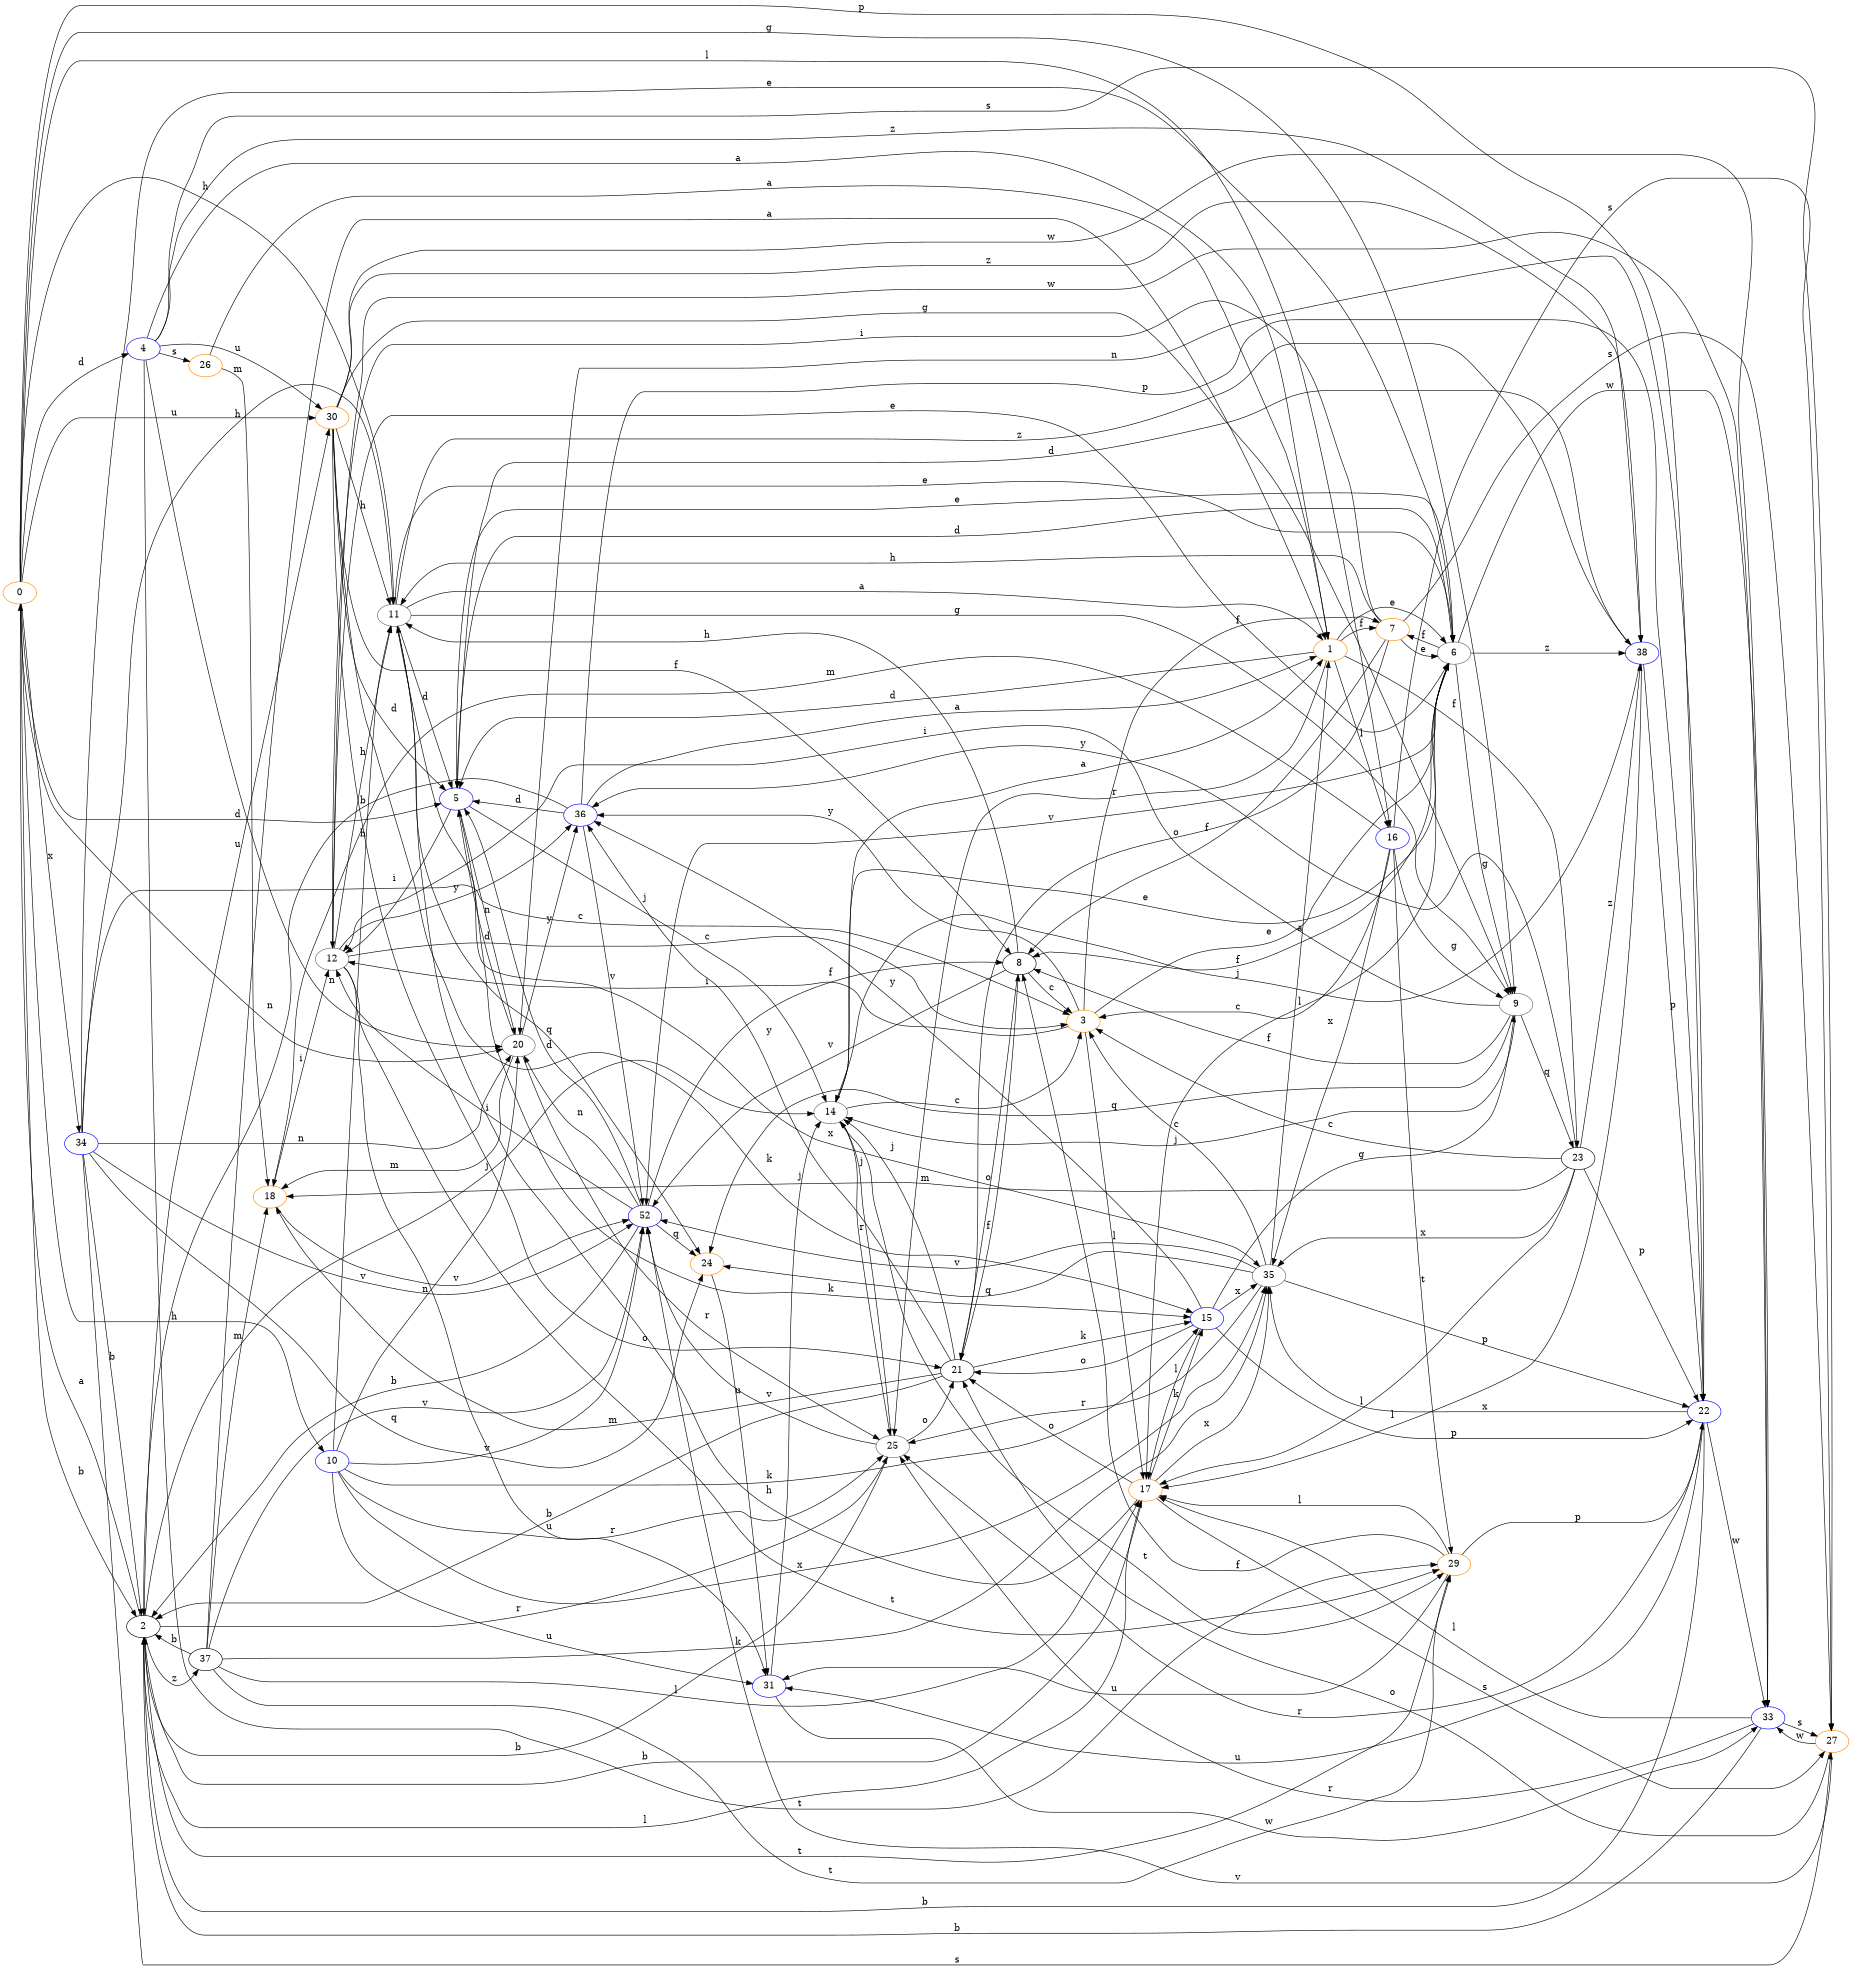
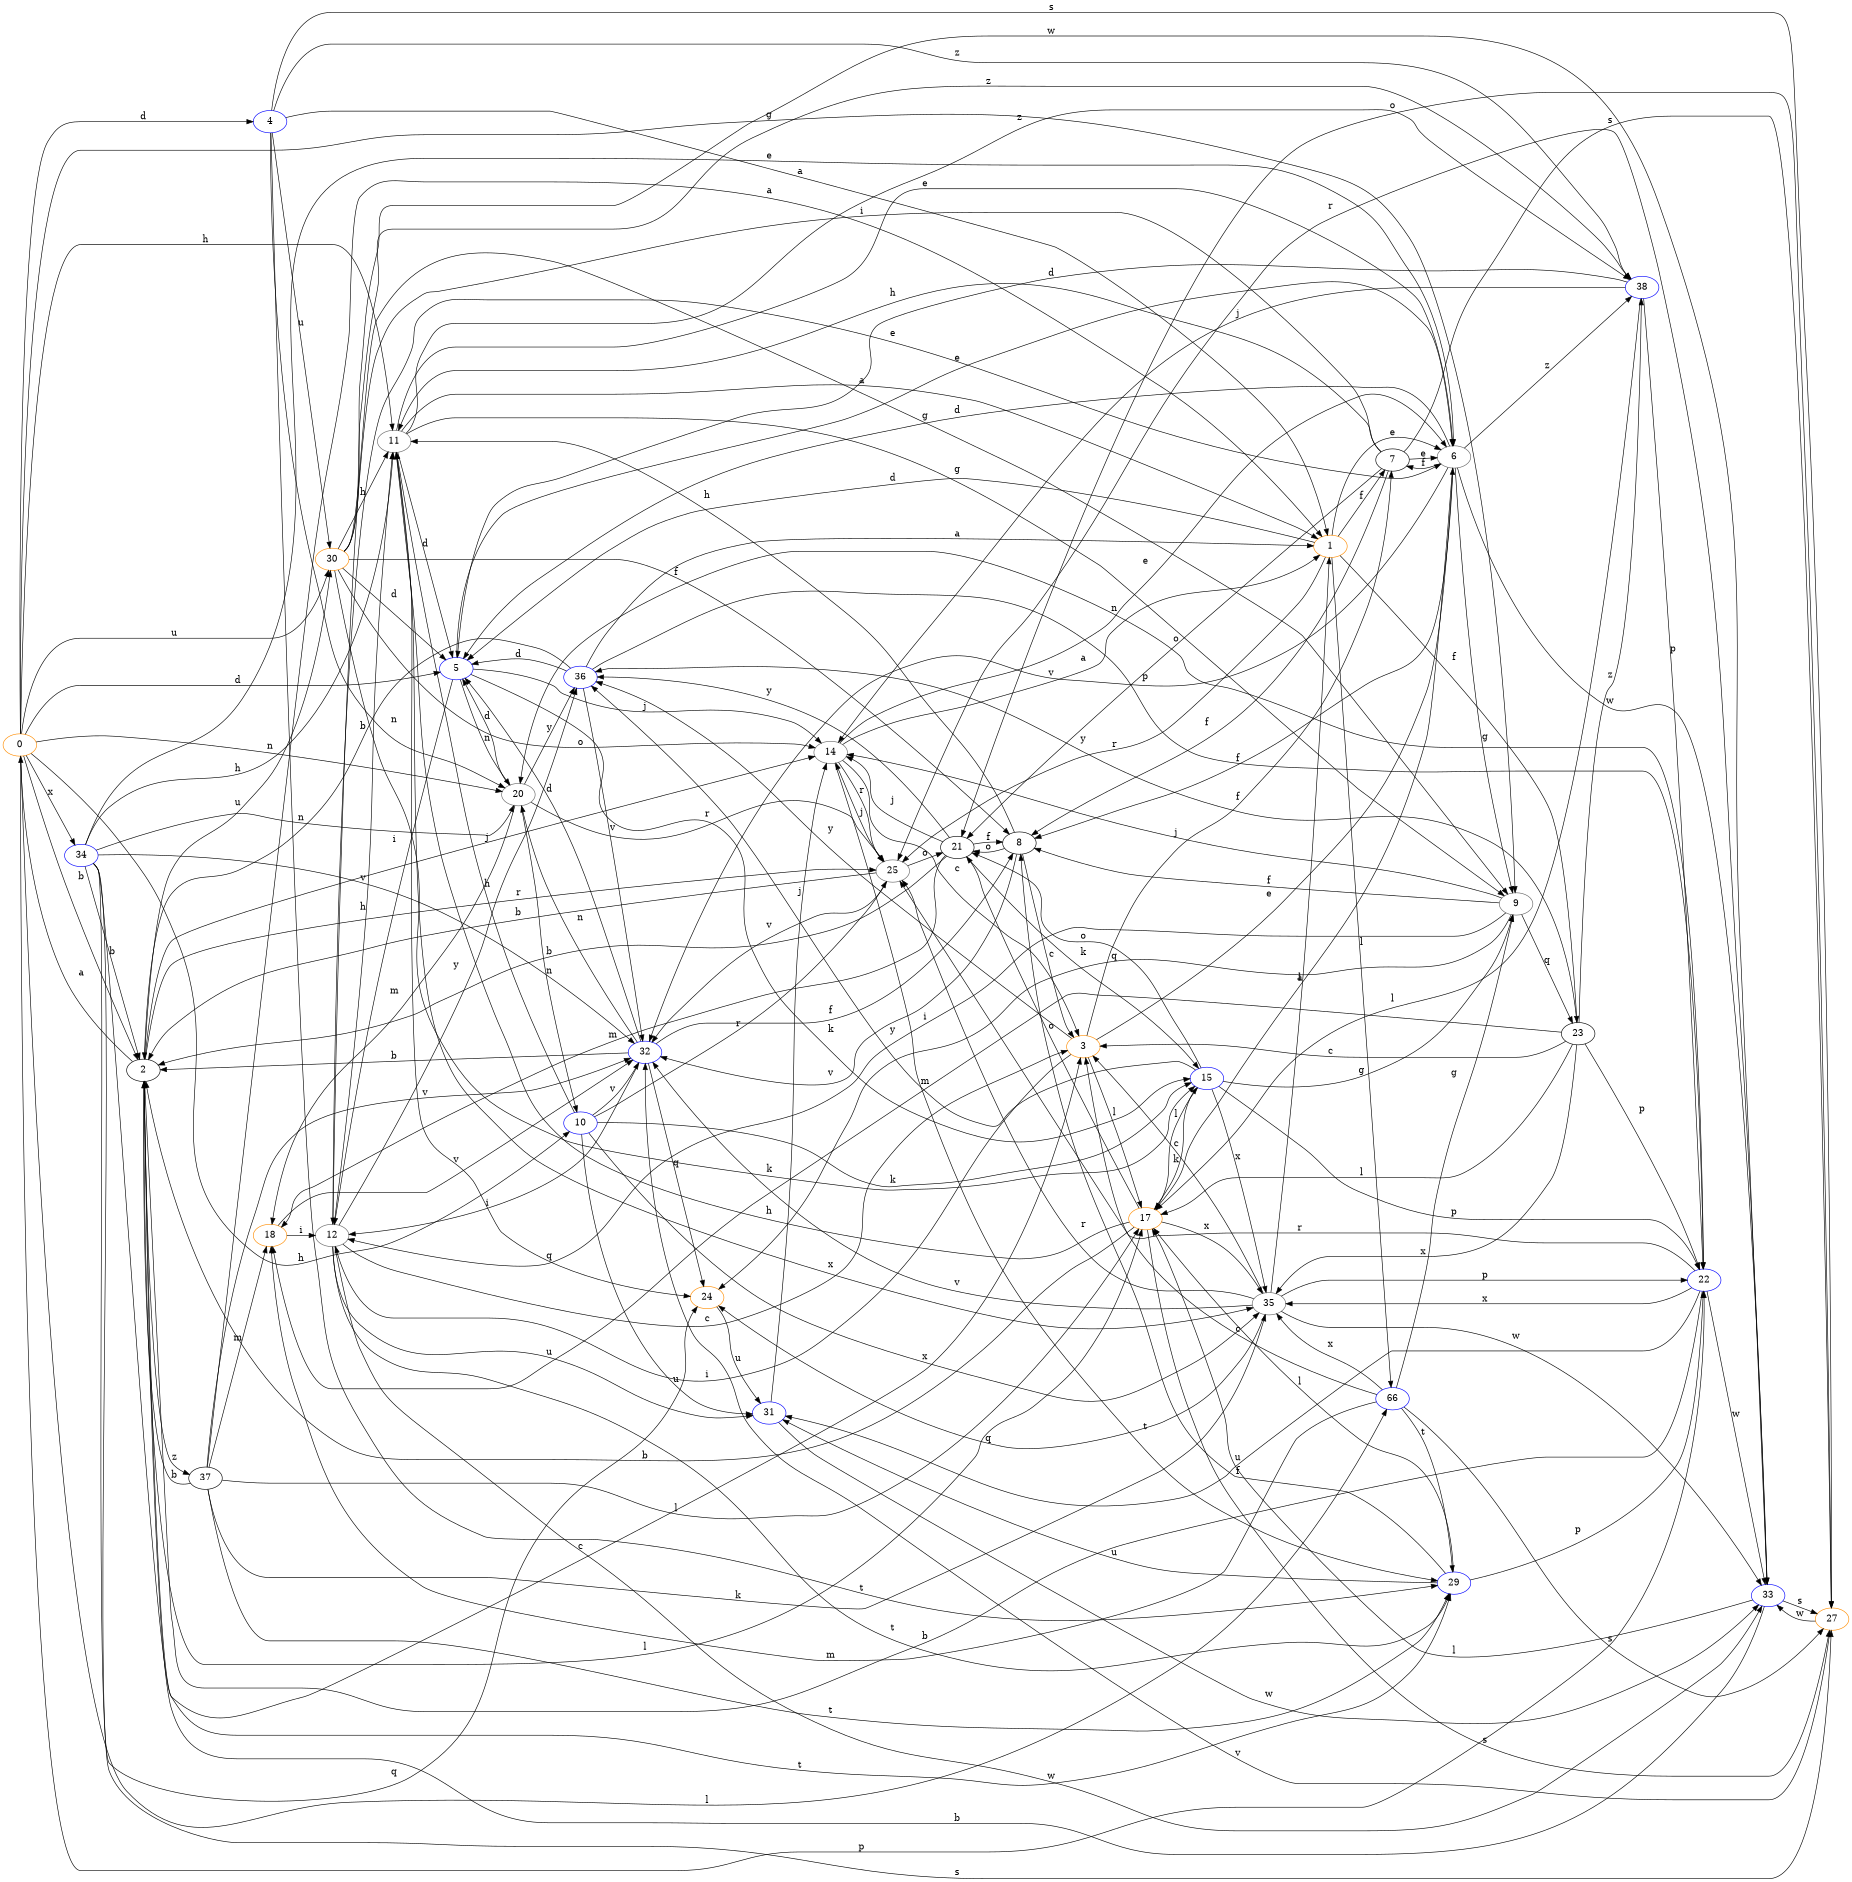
(205, 366) -> none
(1393, 630) -> (1393, 460)
(1393, 838) -> (1393, 1399)
(440, 1068) -> (535, 745)
(645, 1216) -> (645, 1052)
(450, 1265) -> (542, 949)
none -> (1560, 1371)
(1454, 1564) -> (1454, 1583)
